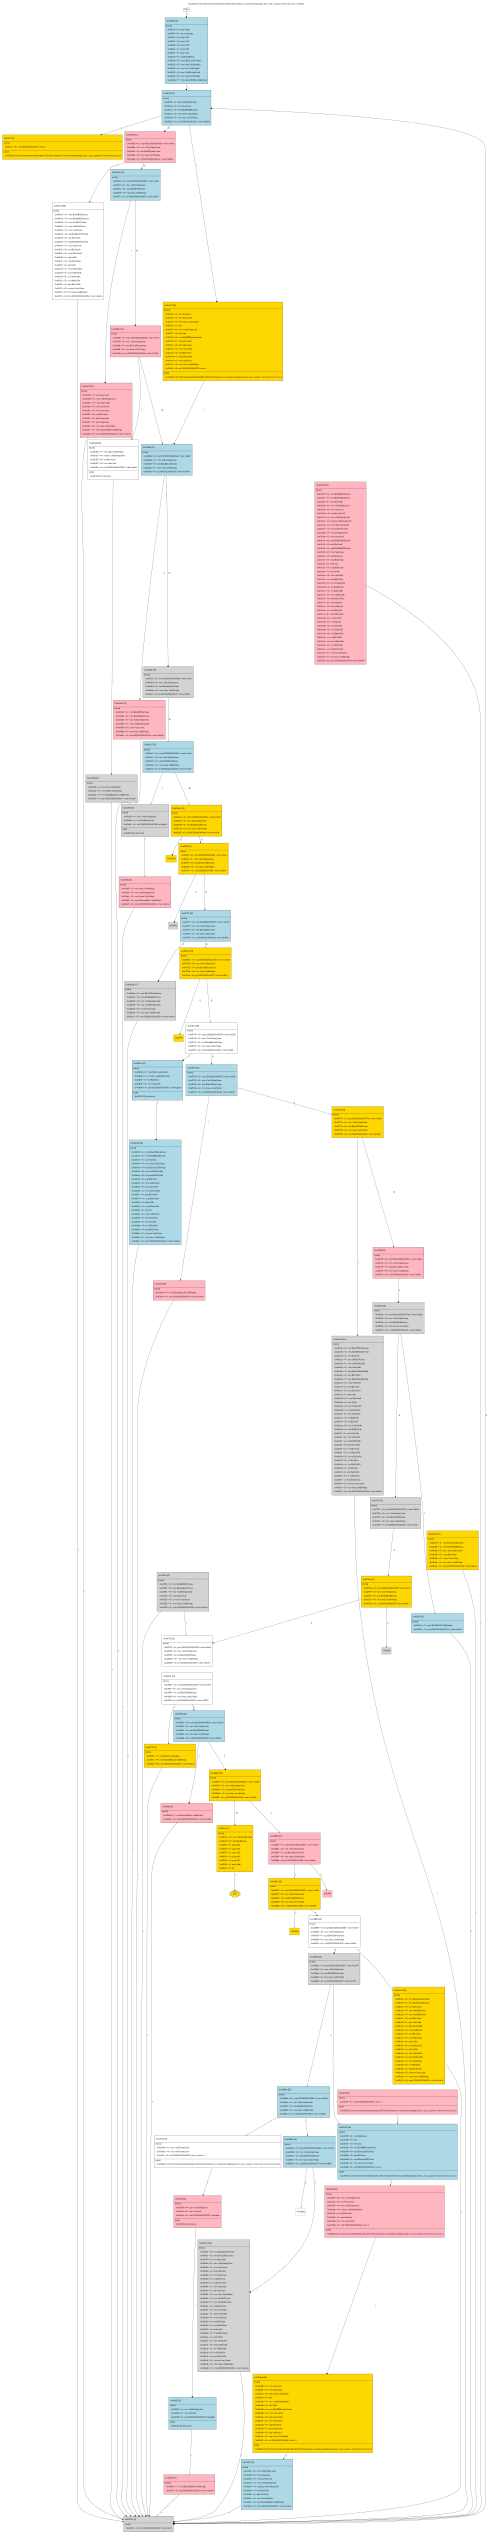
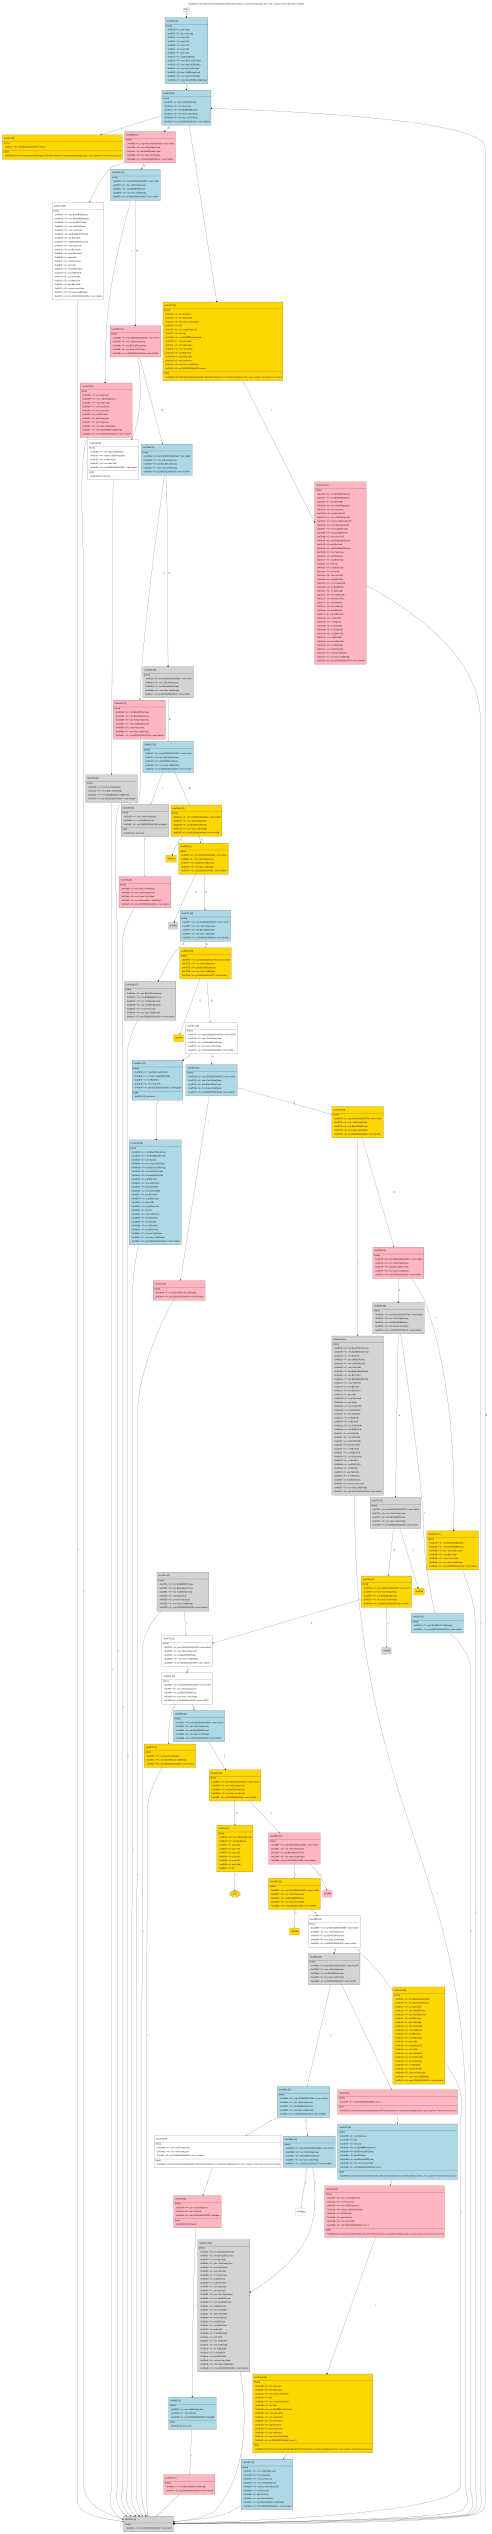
(189, 412) -> (278, 451)
none -> (448, 1401)
none -> (419, 1592)
none -> (187, 1669)
(187, 1813) -> none
(333, 2055) -> (366, 2037)
